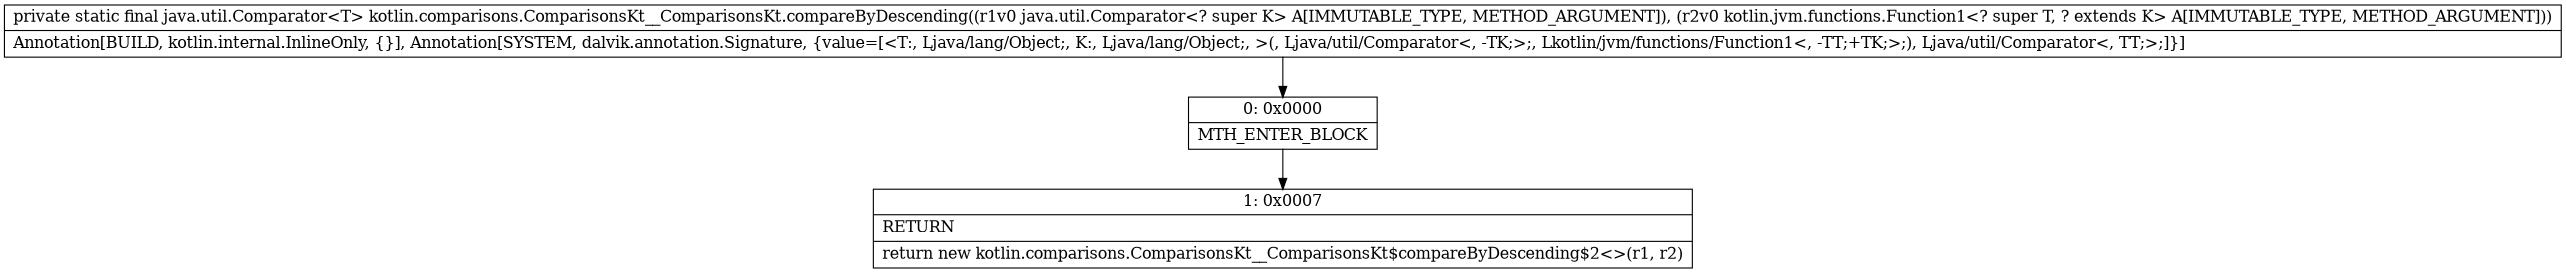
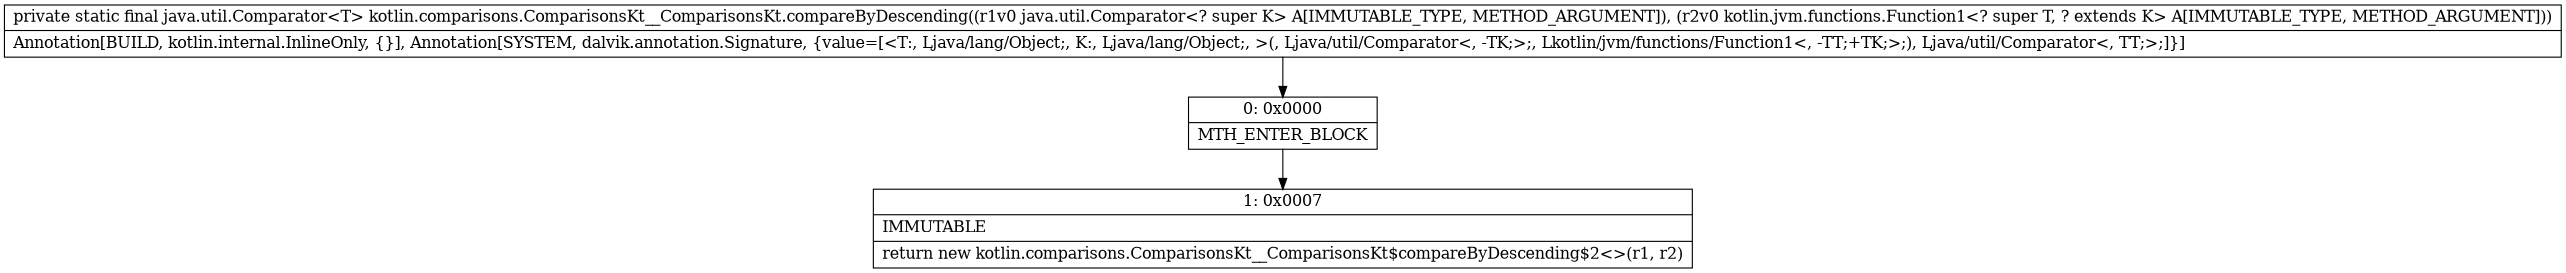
(918, 227) -> (934, 227)
